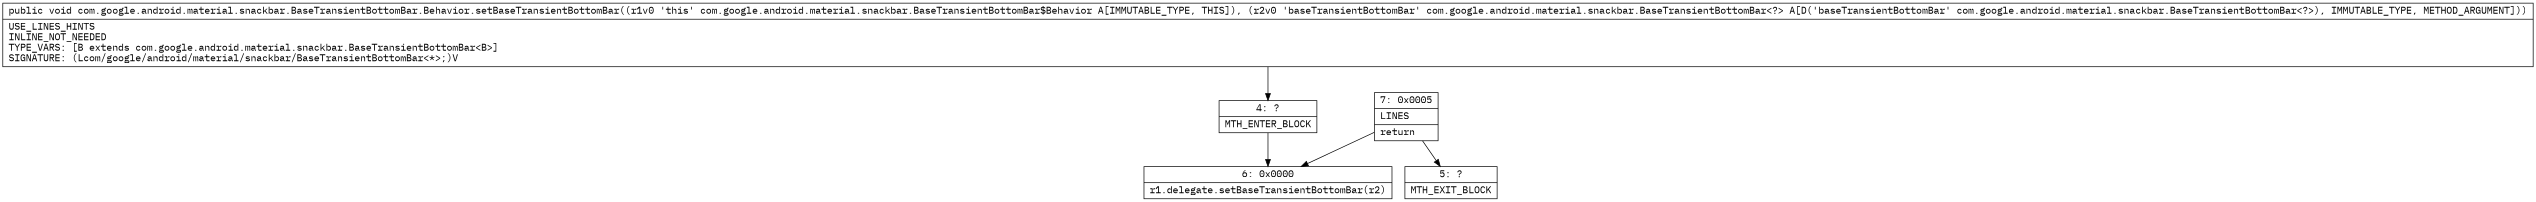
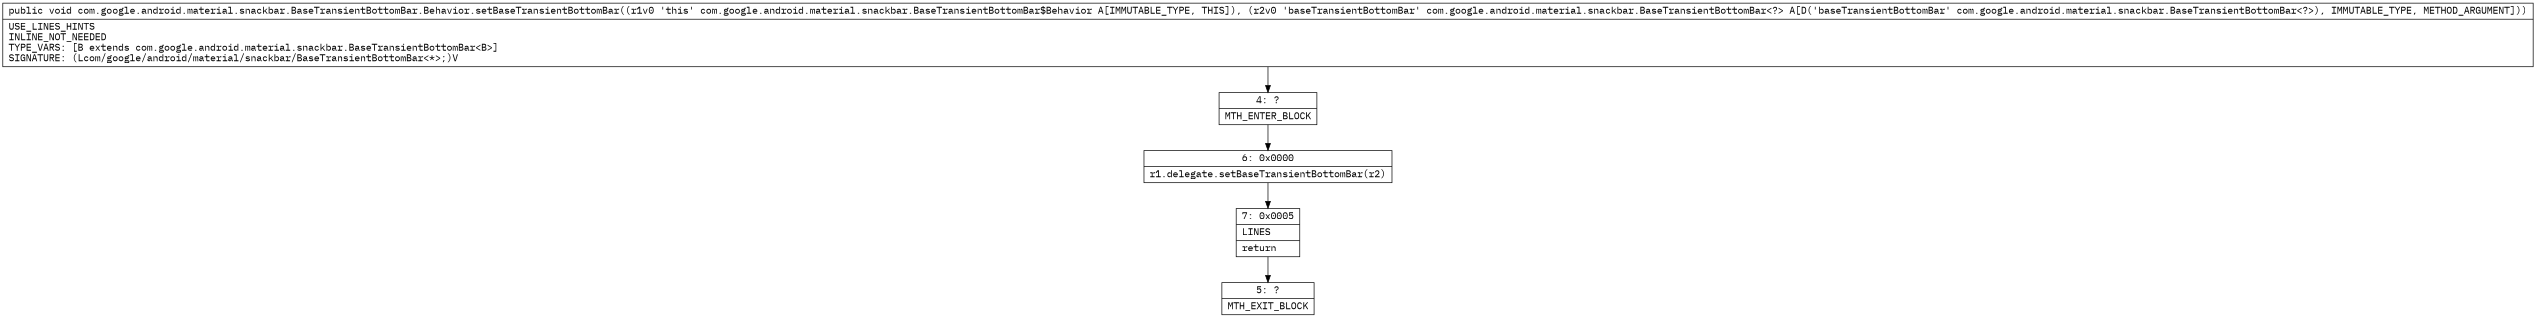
(1341, 148) -> (1268, 192)
